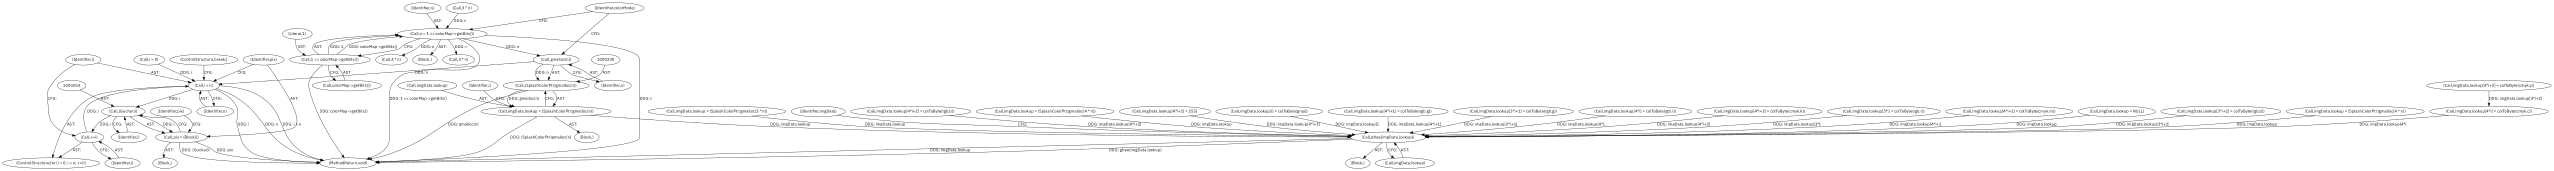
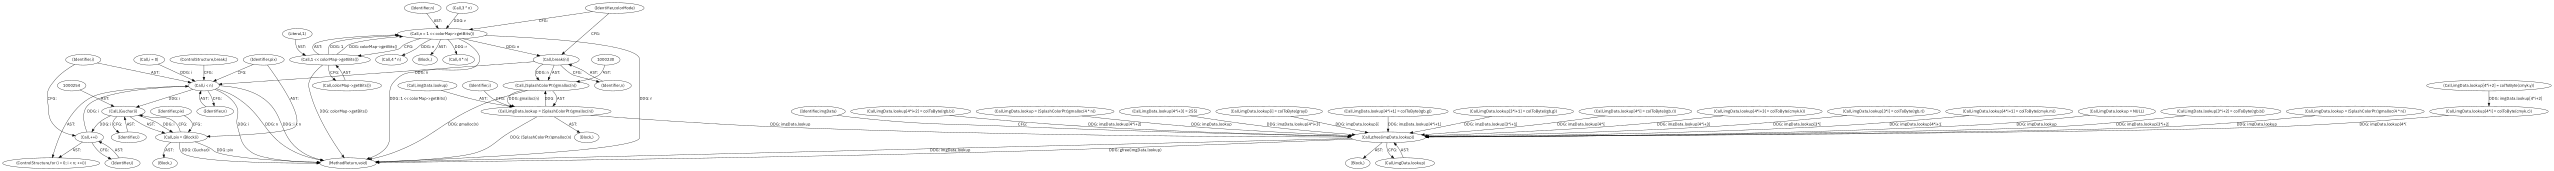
(556, 60) -> (556, 60)
(550, 99) -> (550, 99)
(717, 111) -> none
